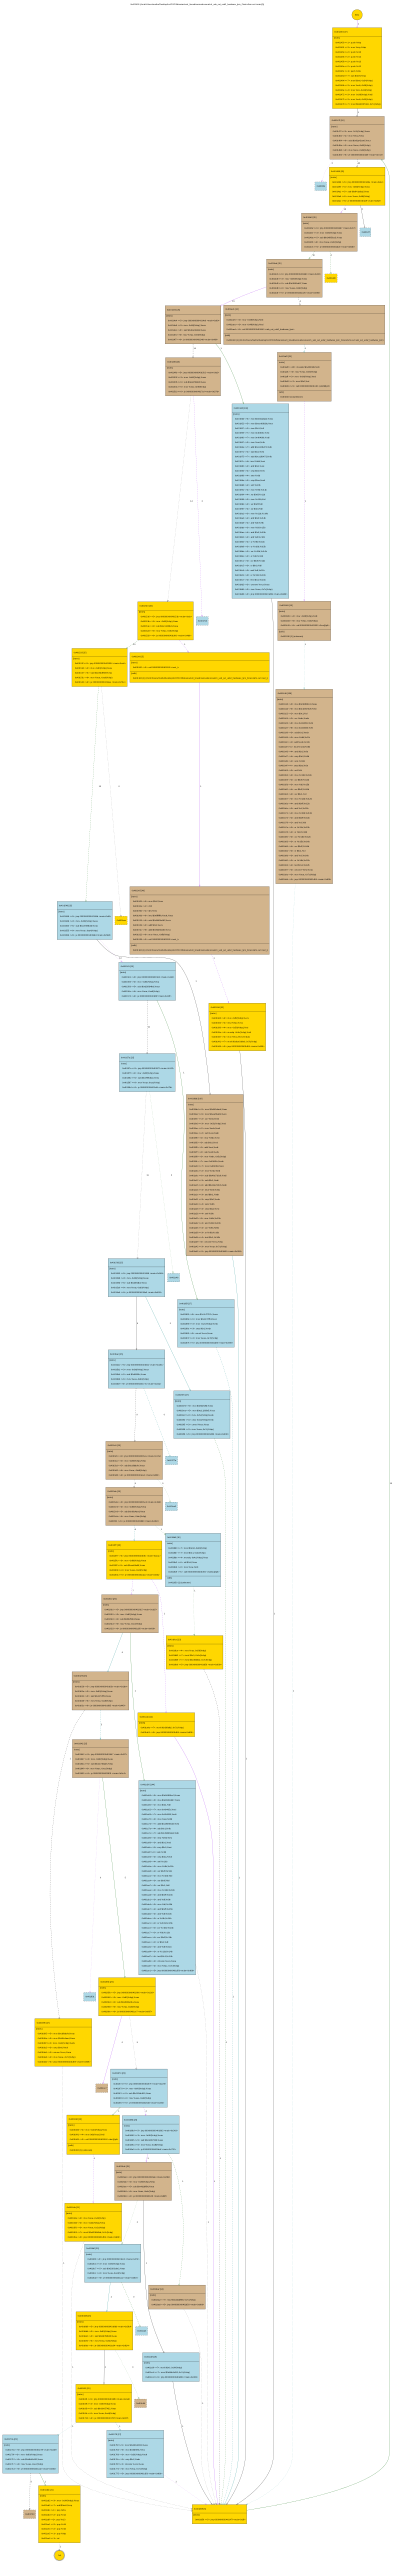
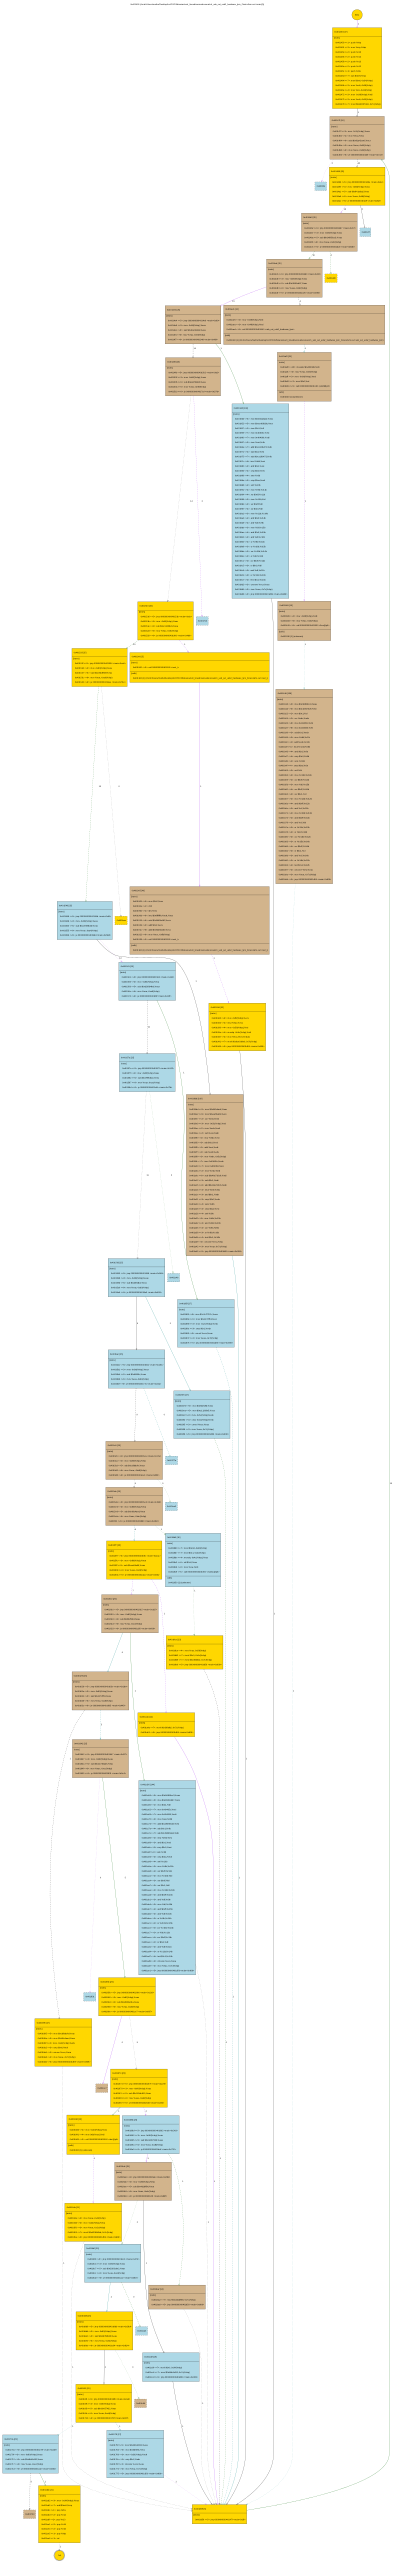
(139, 2088) -> (139, 2088)
